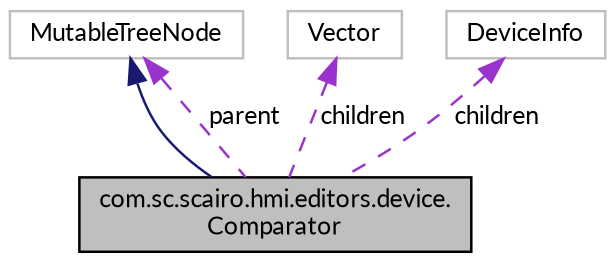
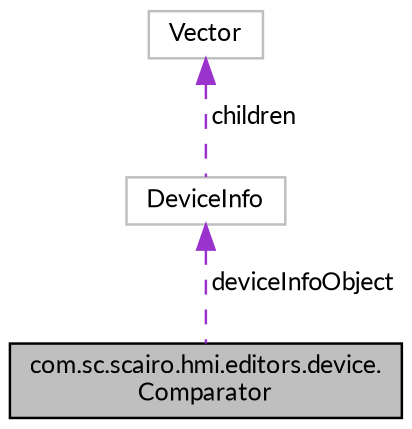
(127, 35) -> none
(495, 118) -> (300, 284)
(308, 130) -> (206, 131)
